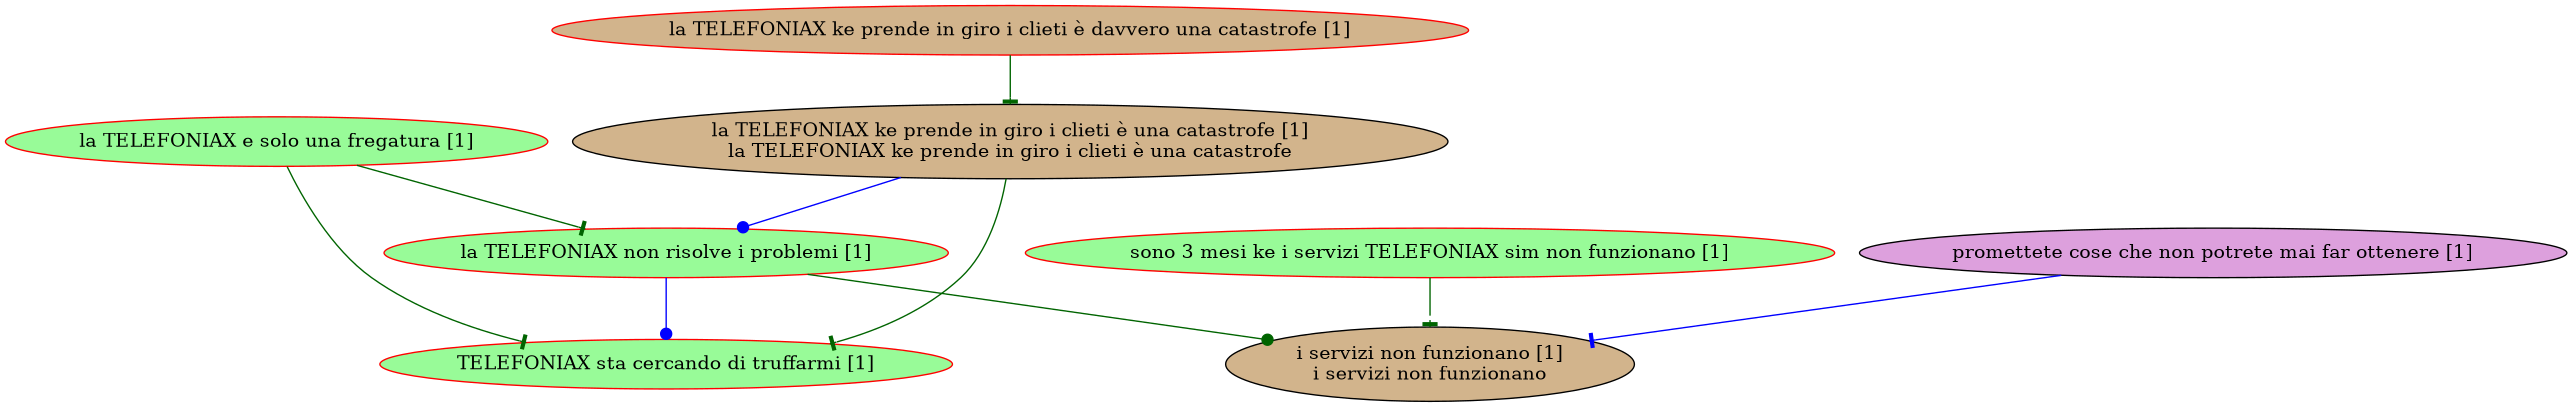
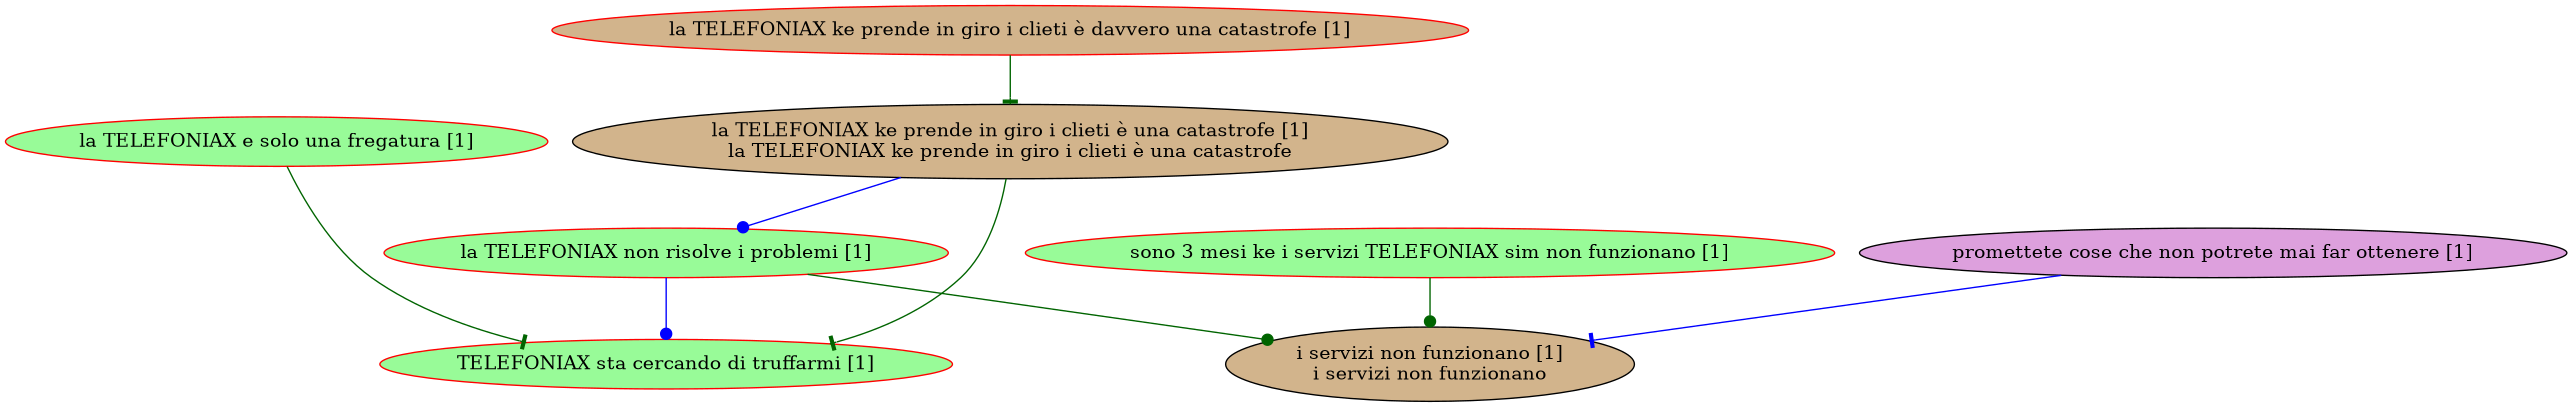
(468, 196) -> none
(1430, 297) -> (1430, 297)
